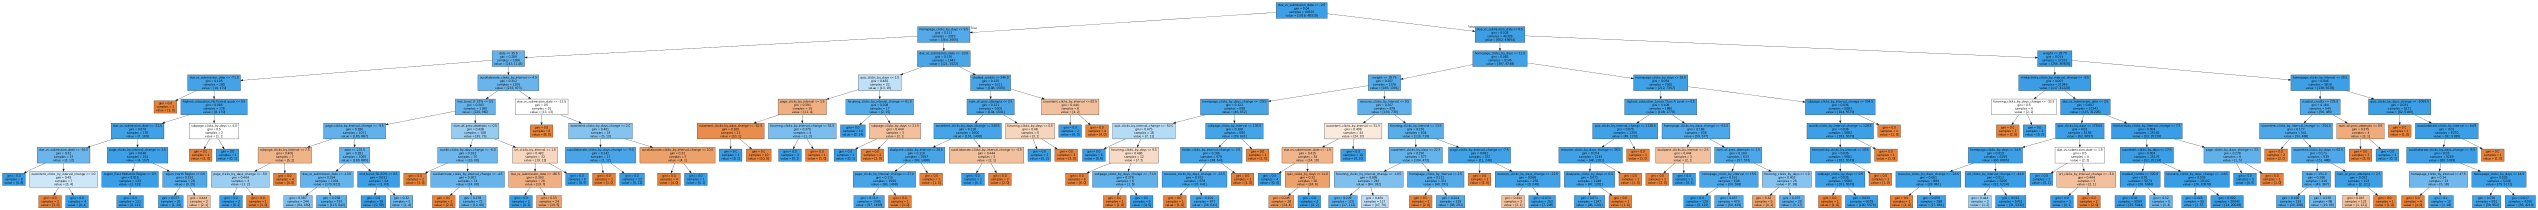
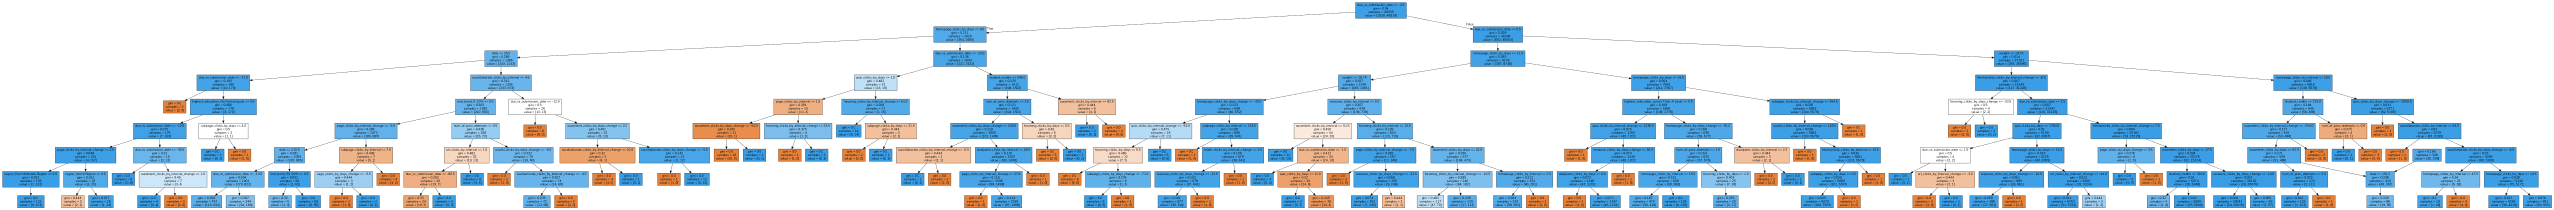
(2303, 191) -> (2406, 166)
(1764, 202) -> none
(2356, 202) -> (2295, 202)
